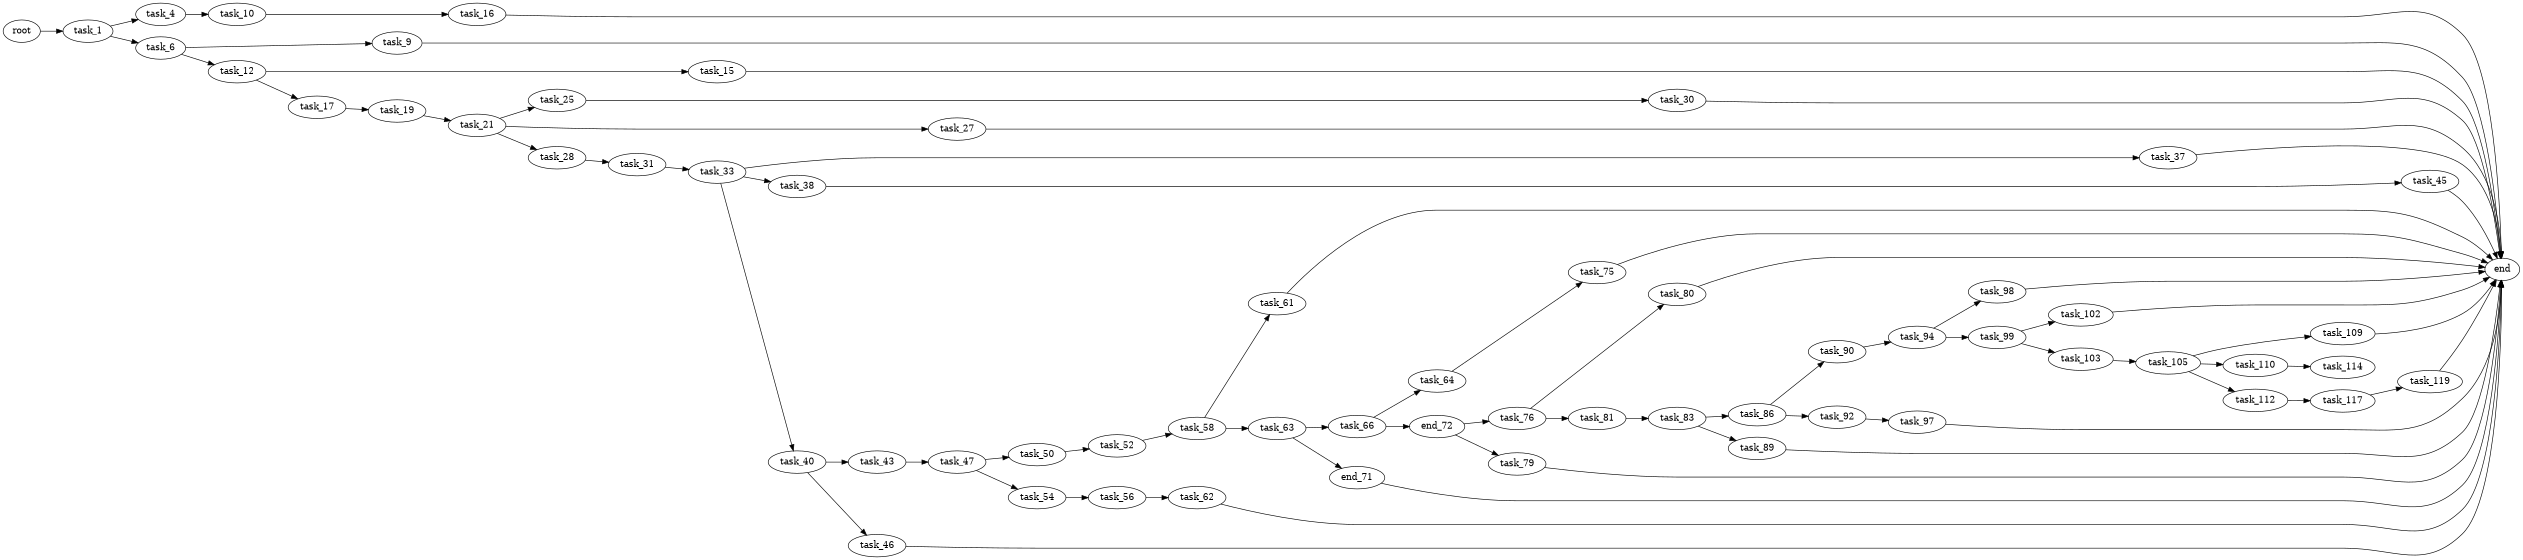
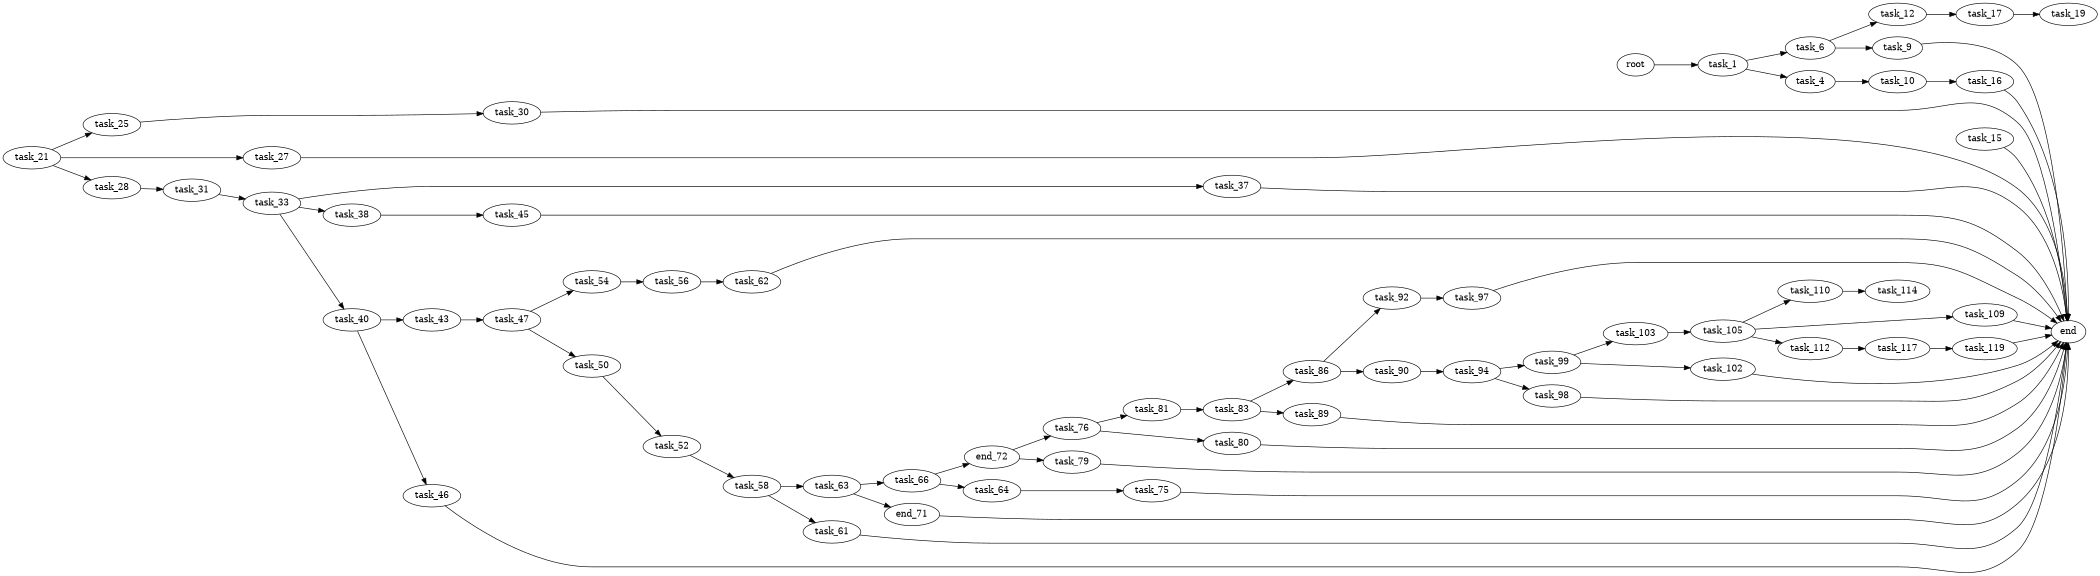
(474, 72) -> none
(434, 118) -> none
